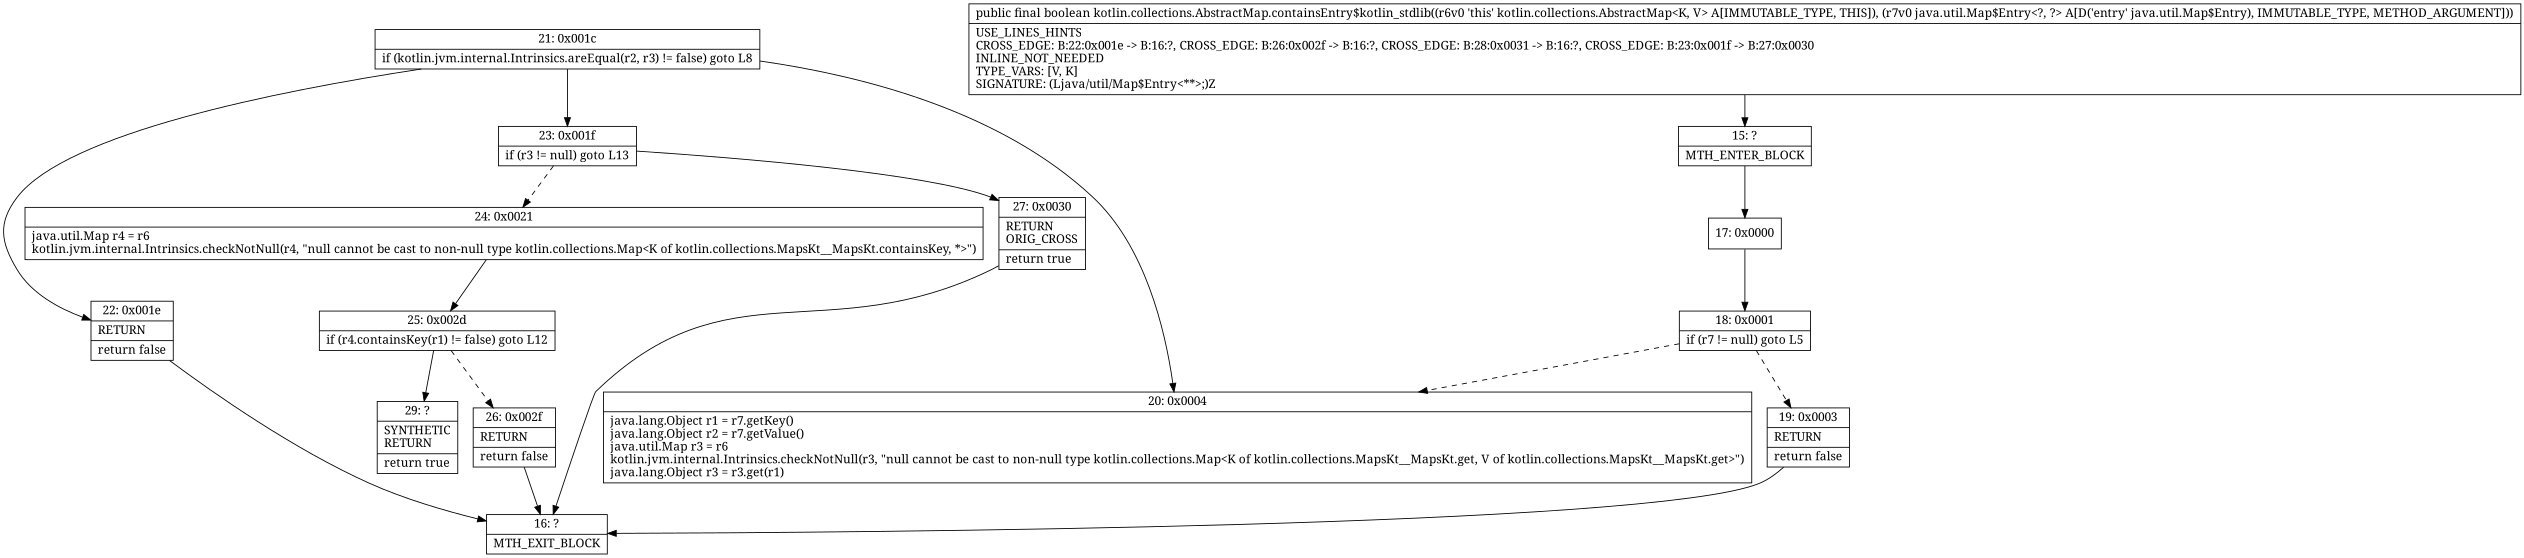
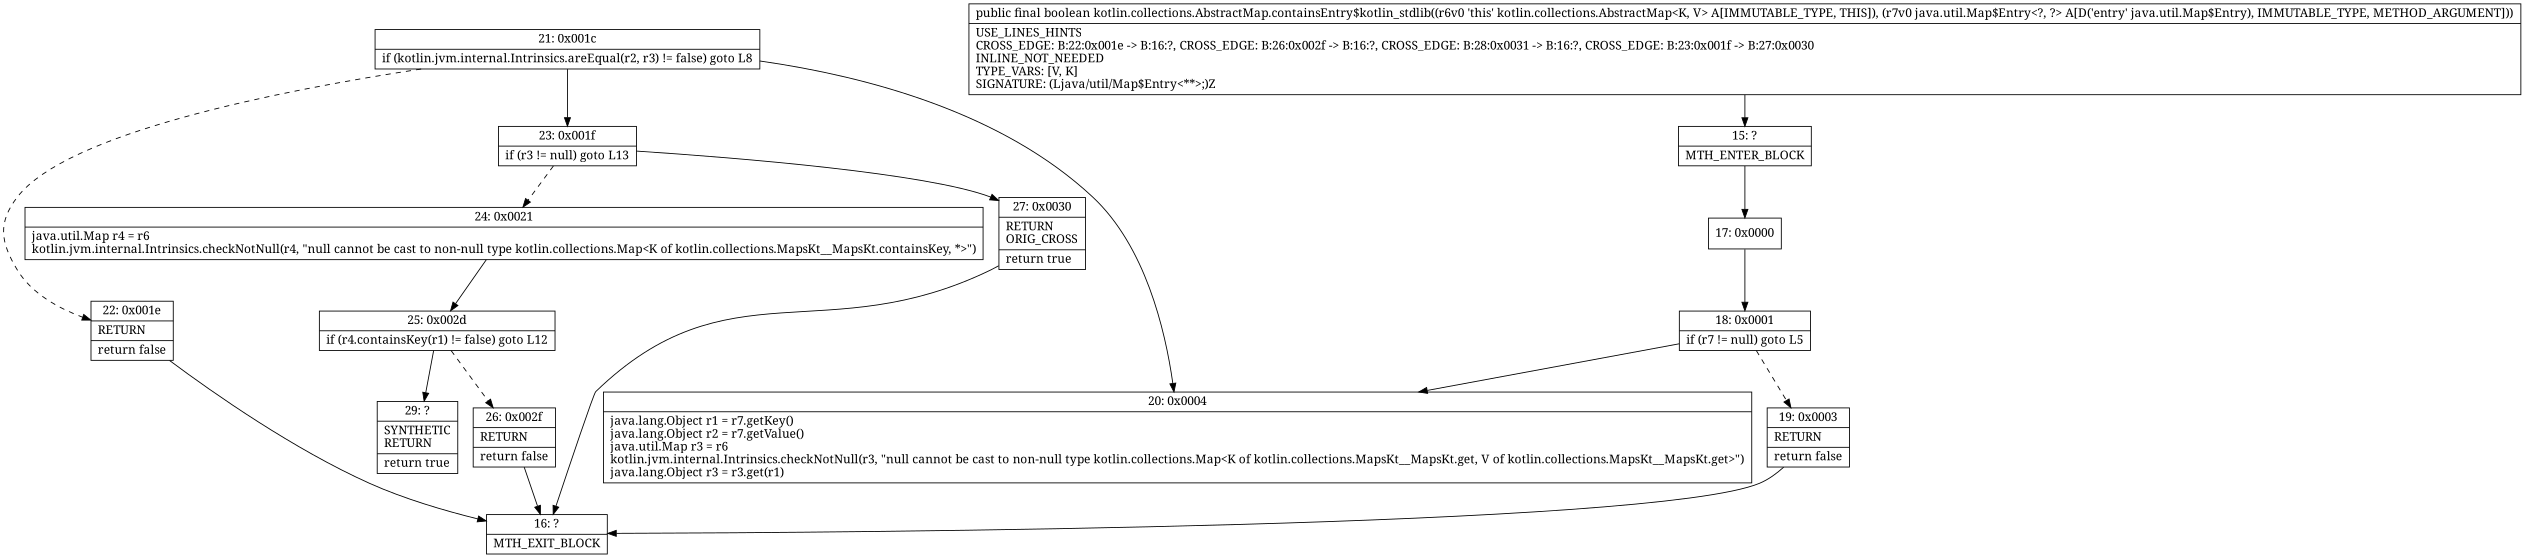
(133, 133) -> (133, 133)
(1553, 367) -> (1553, 367)
